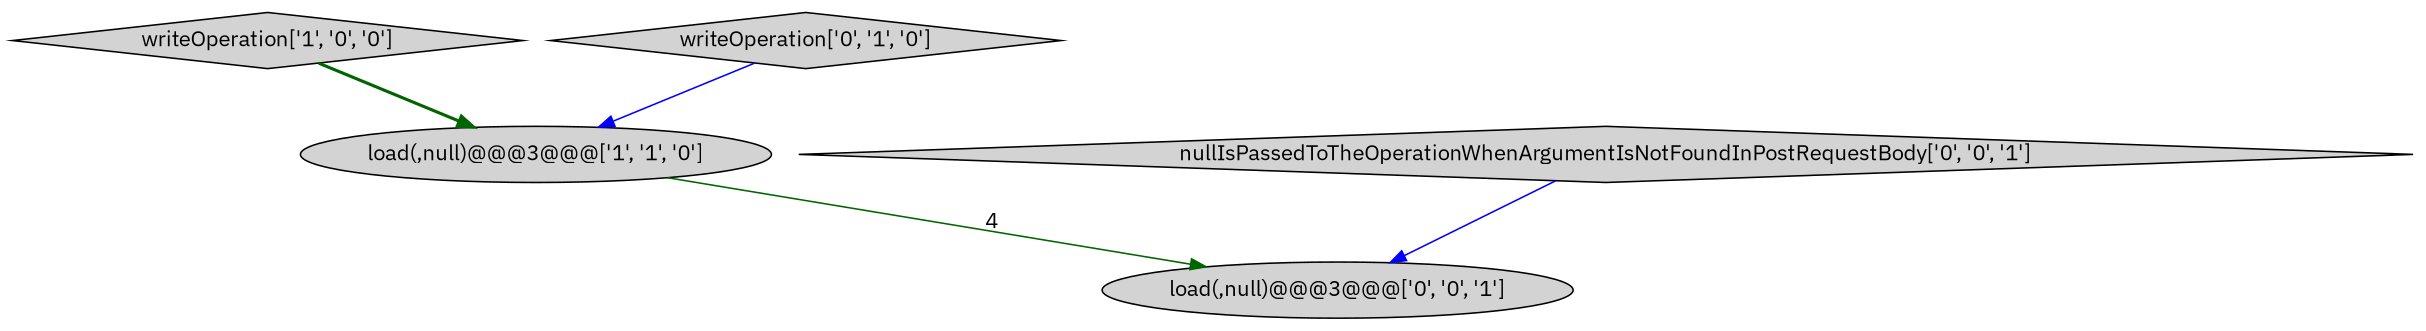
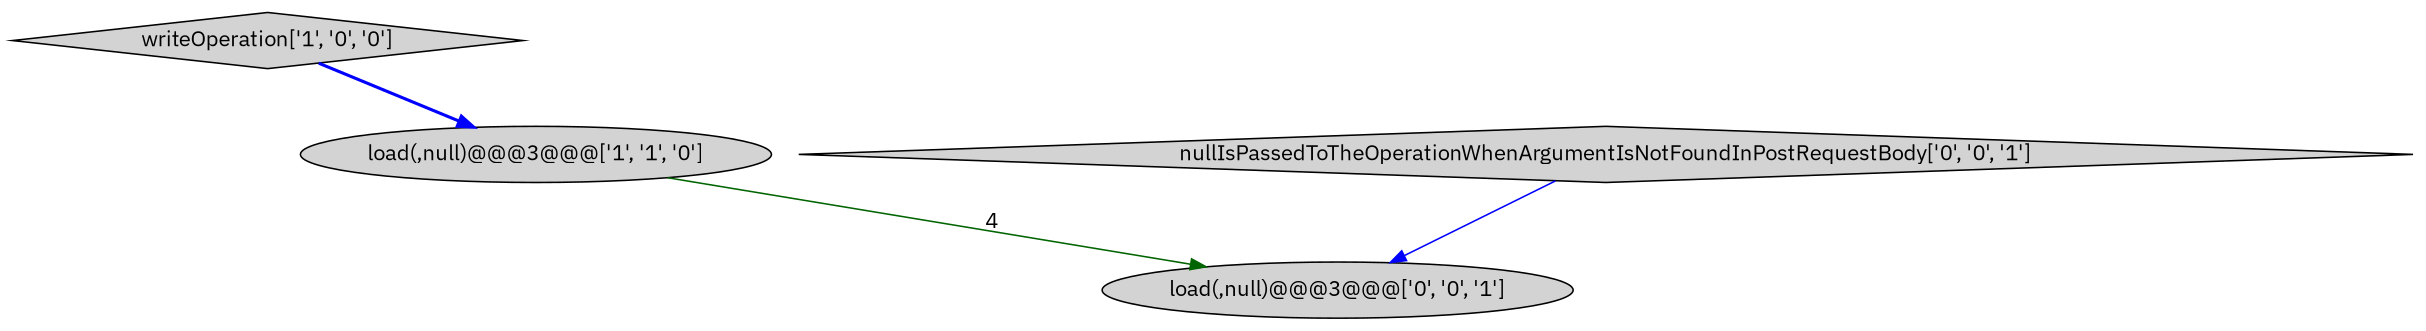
(806, 41) -> none
(389, 92) -> (389, 92)
